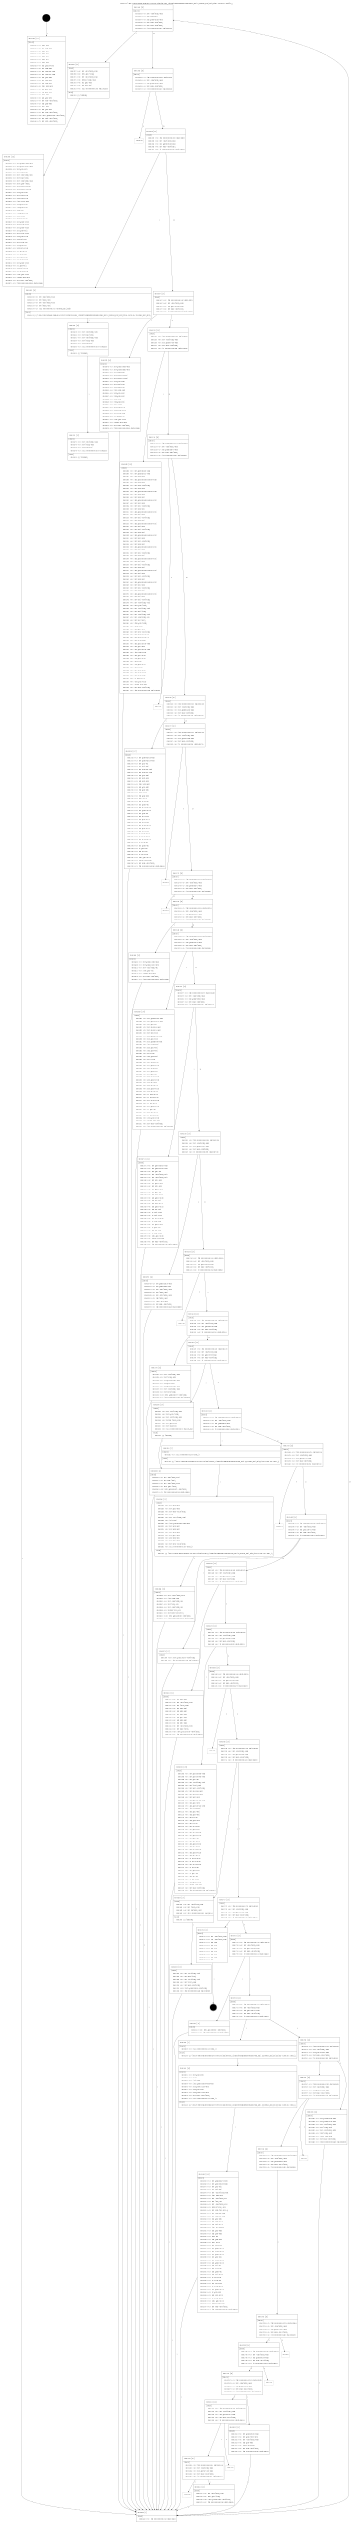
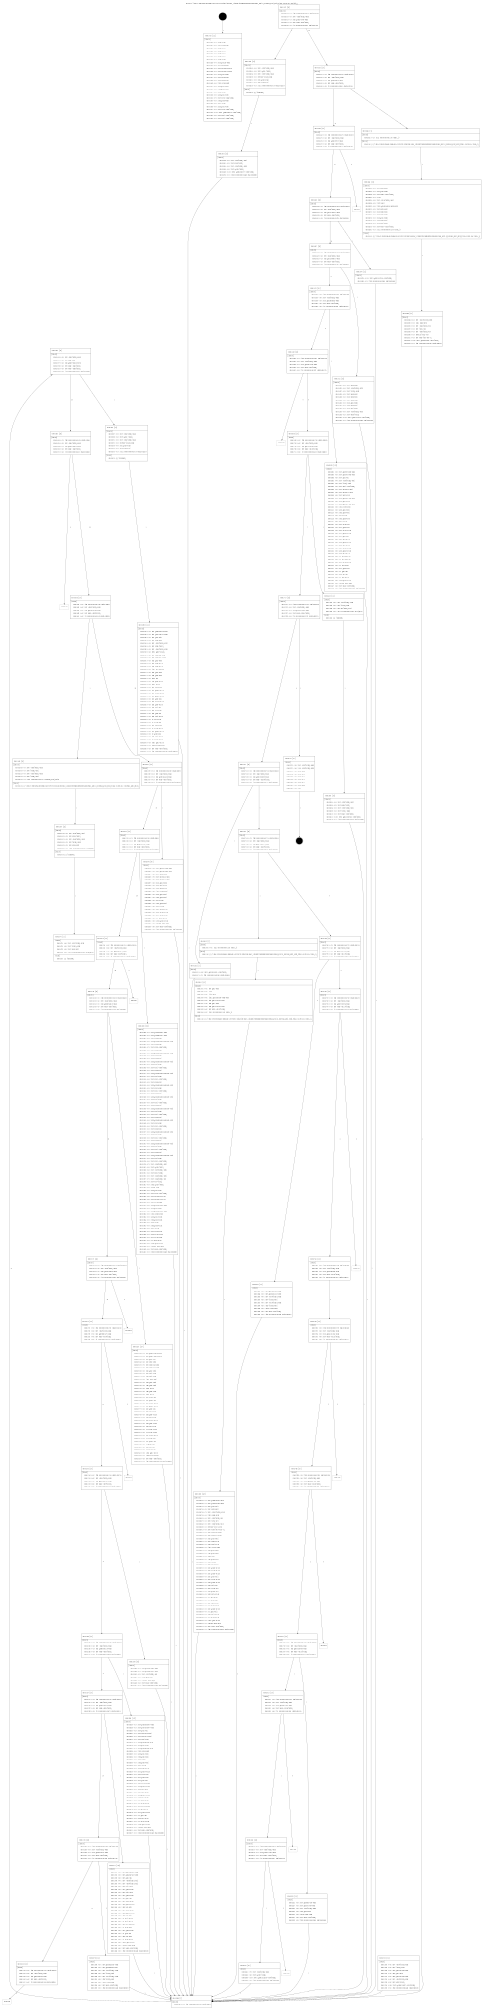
(208, 1323) -> none
